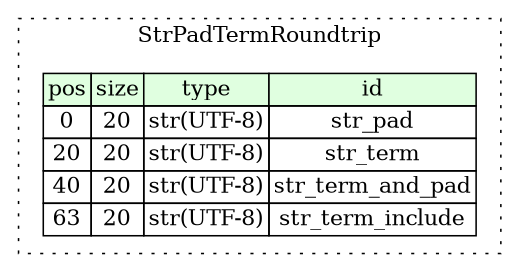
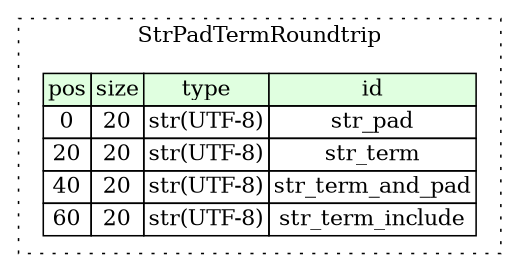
(67, 219) -> (67, 219)
